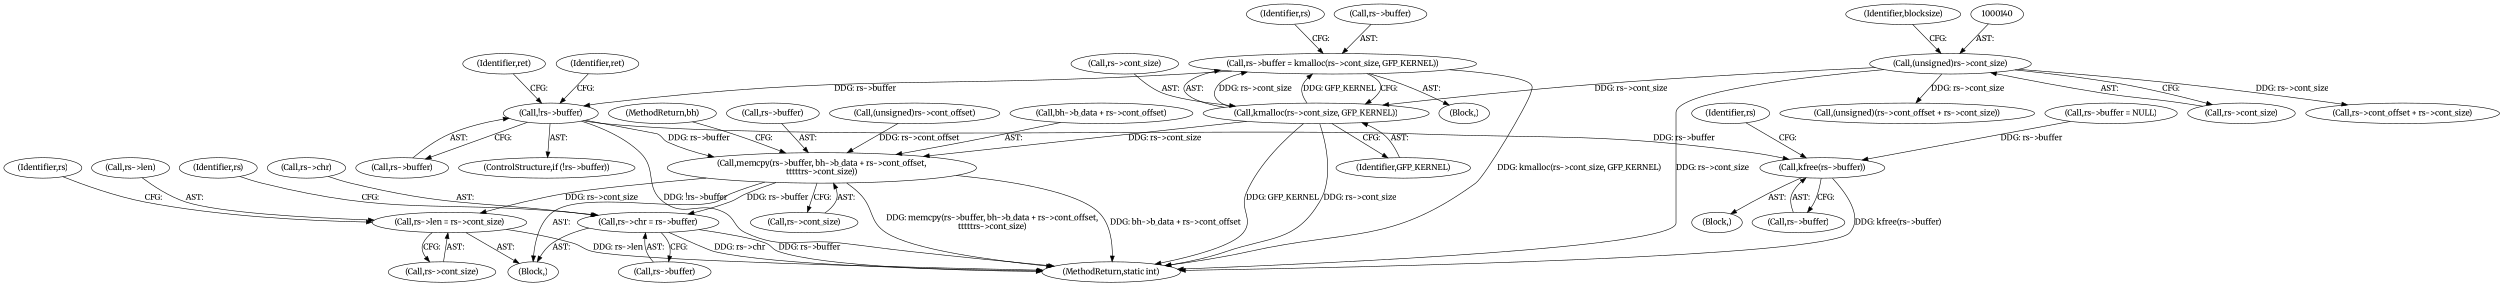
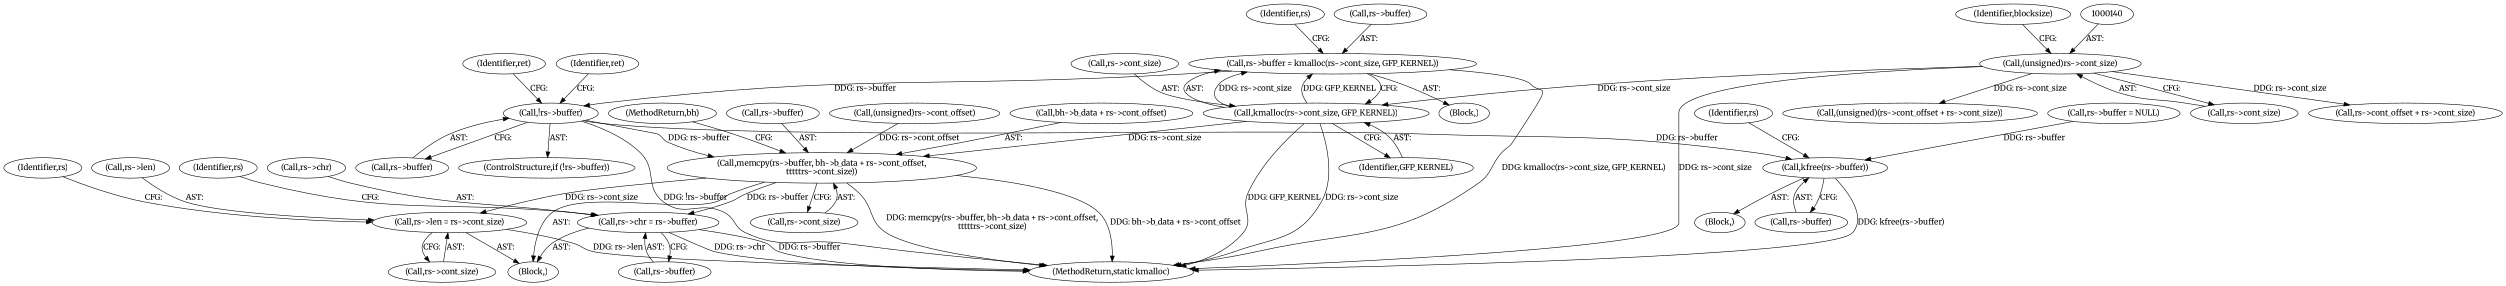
(1111, 272) -> (1111, 272)
